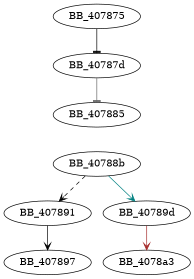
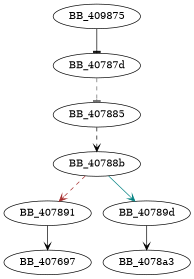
(97, 16) -> (97, 16)
(97, 89) -> (97, 89)
none -> (97, 136)
(75, 186) -> (75, 186)
(147, 234) -> (147, 234)
(48, 262) -> (48, 262)
